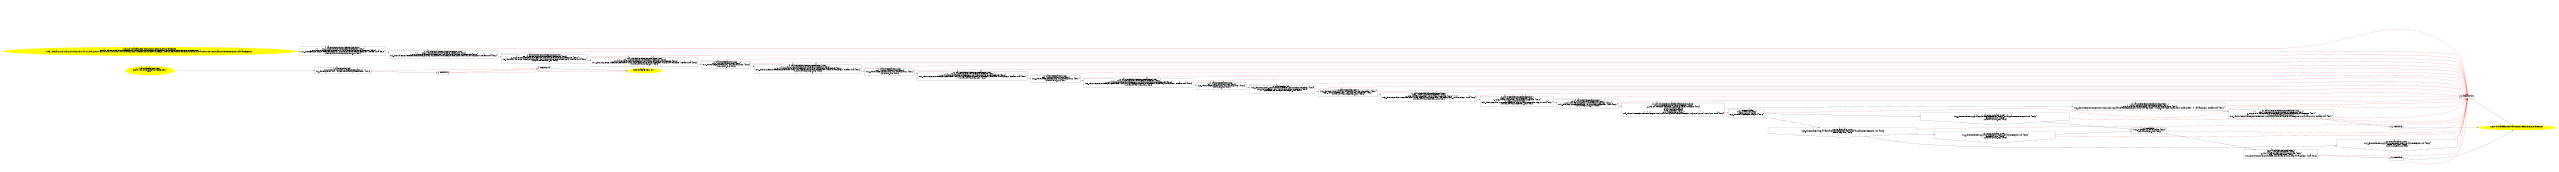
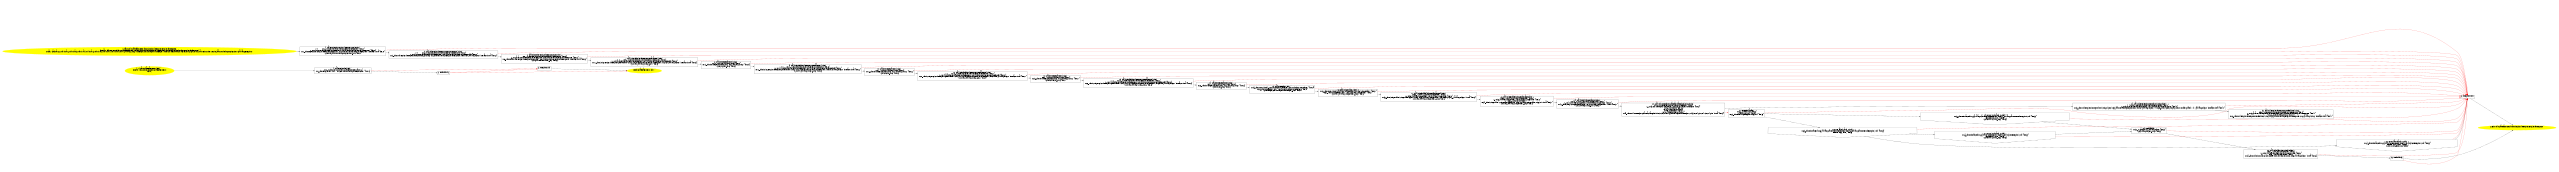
(2397, 128) -> none
